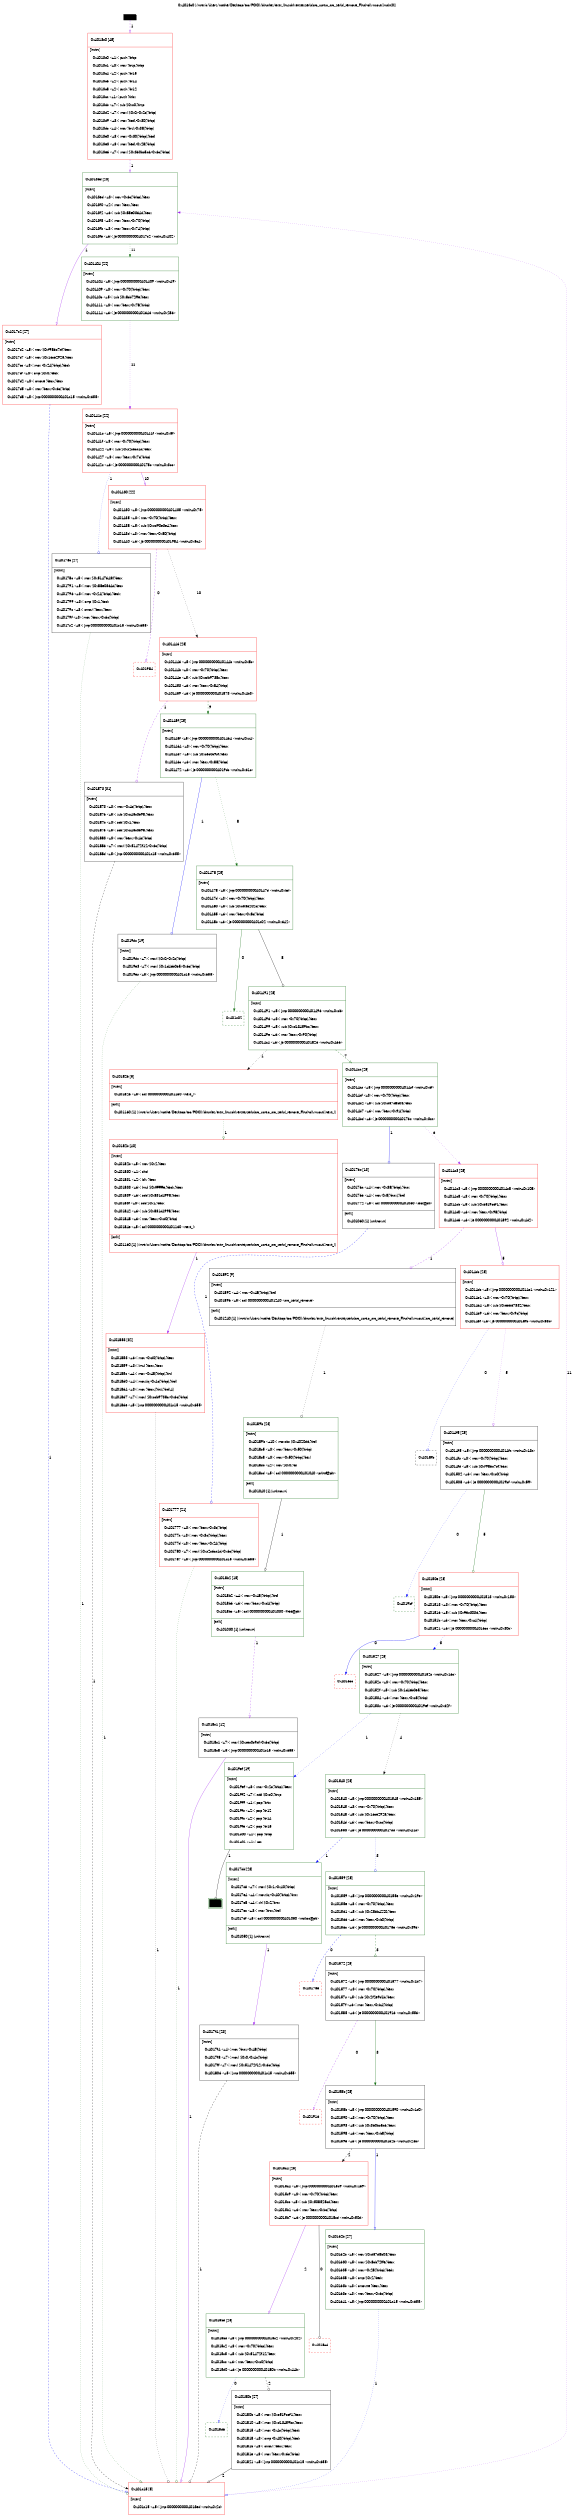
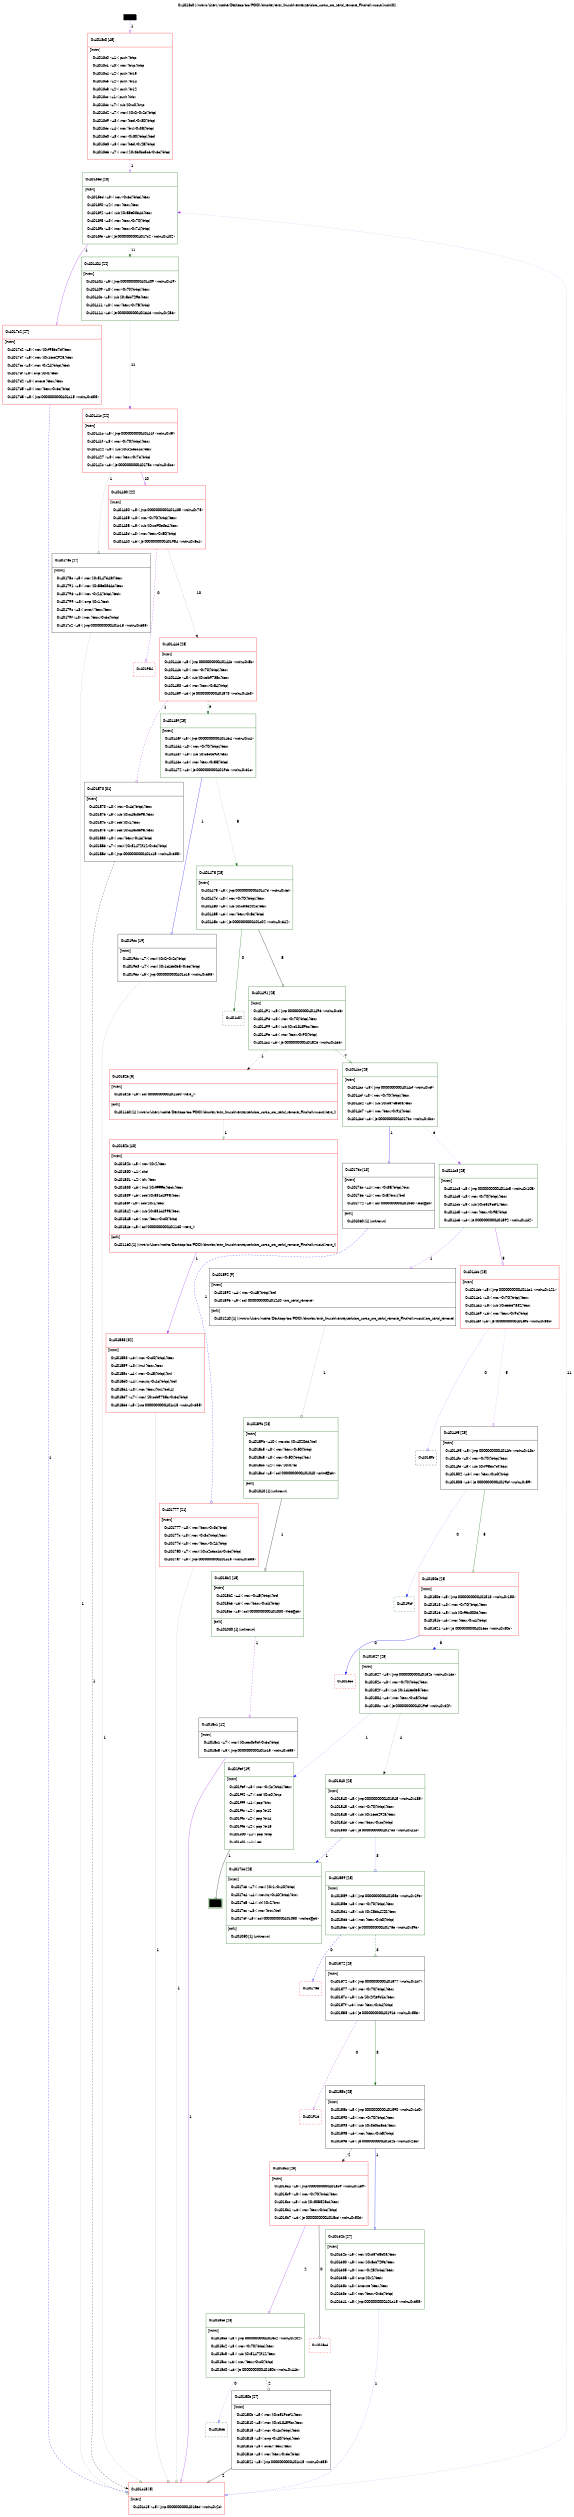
(101, 511) -> (101, 511)
(488, 1196) -> (488, 1196)
(249, 2053) -> none
